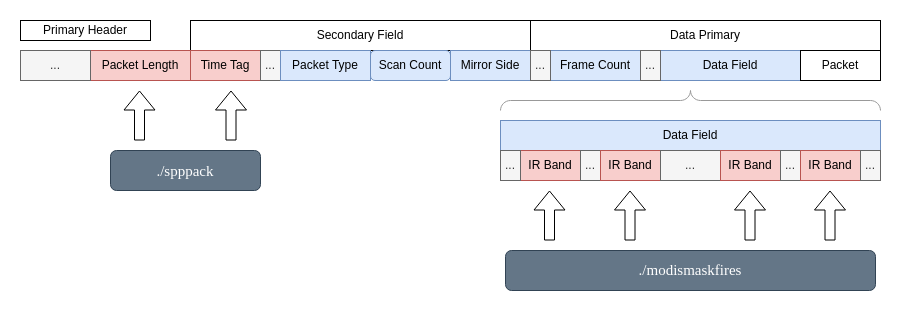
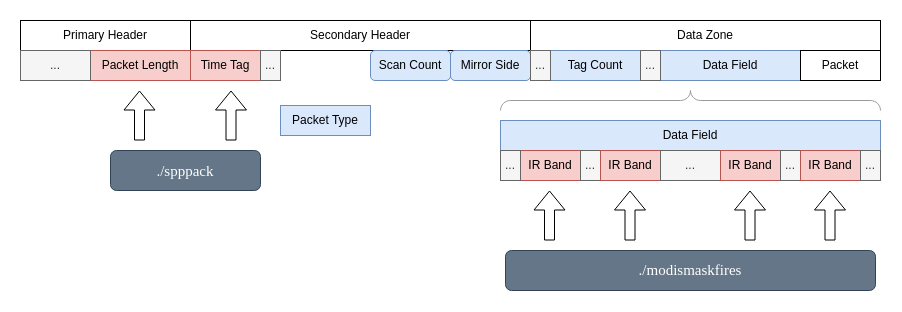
(86, 31) -> (106, 36)
(361, 36) -> (361, 36)
(706, 36) -> (706, 36)
(326, 66) -> (326, 121)
(491, 66) -> (491, 66)
(596, 66) -> (596, 66)
